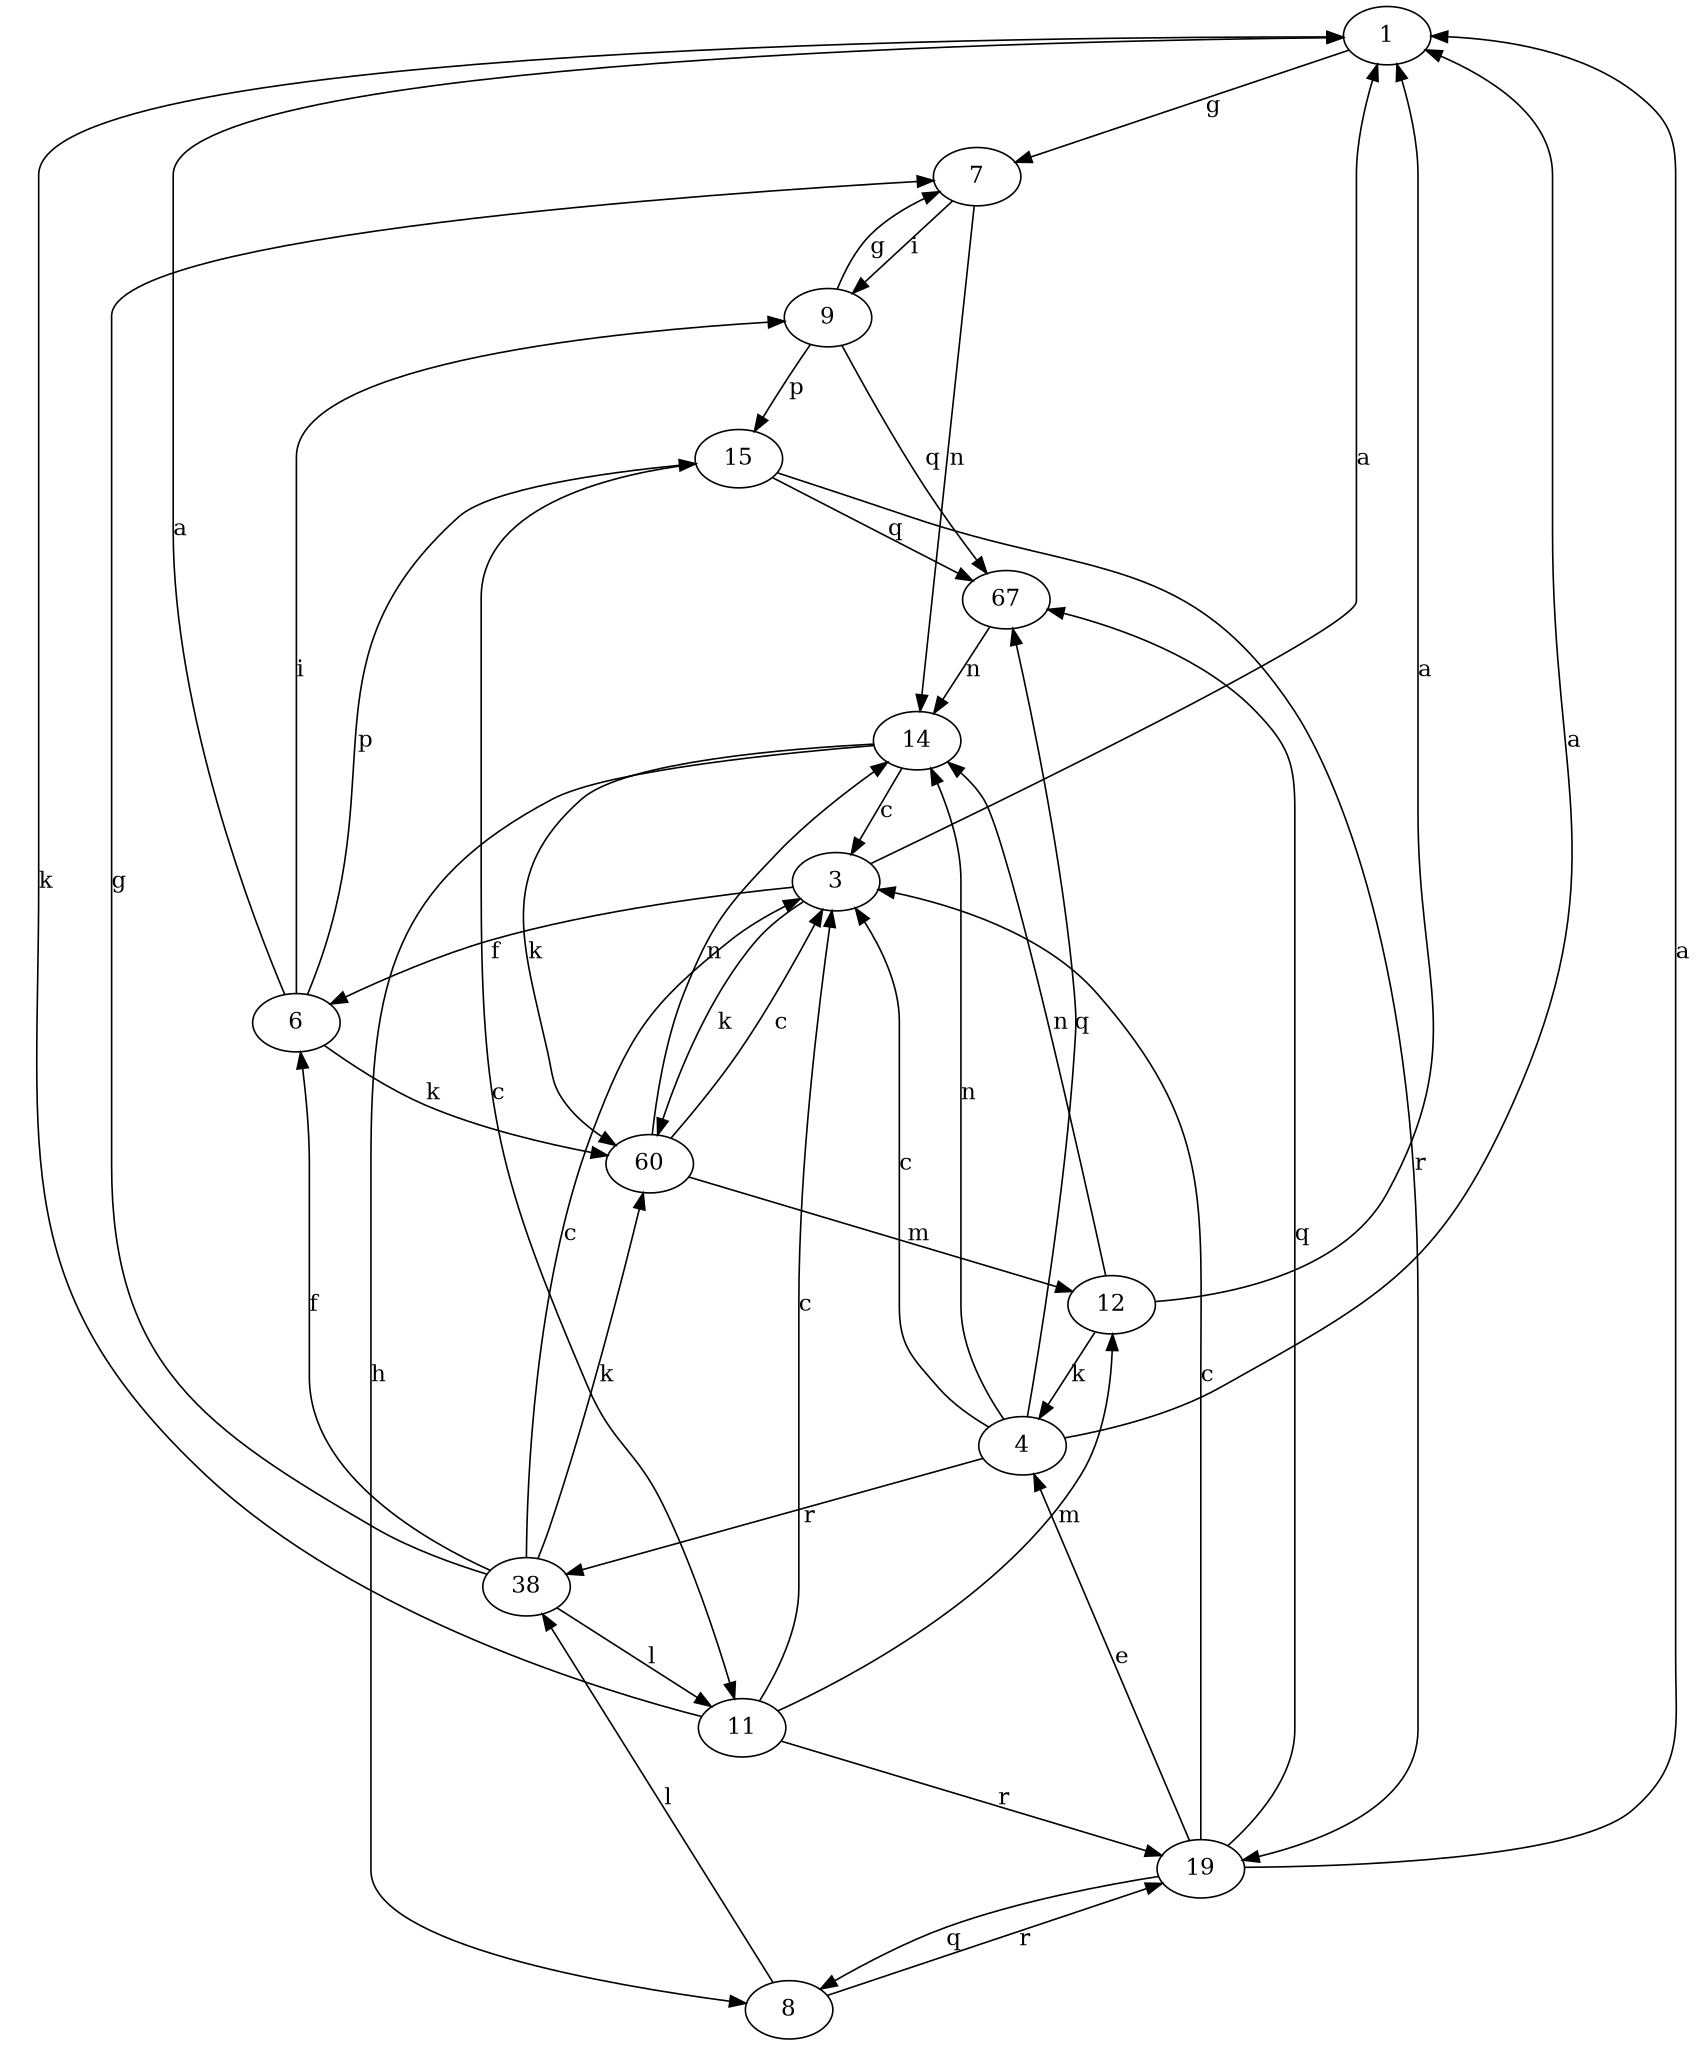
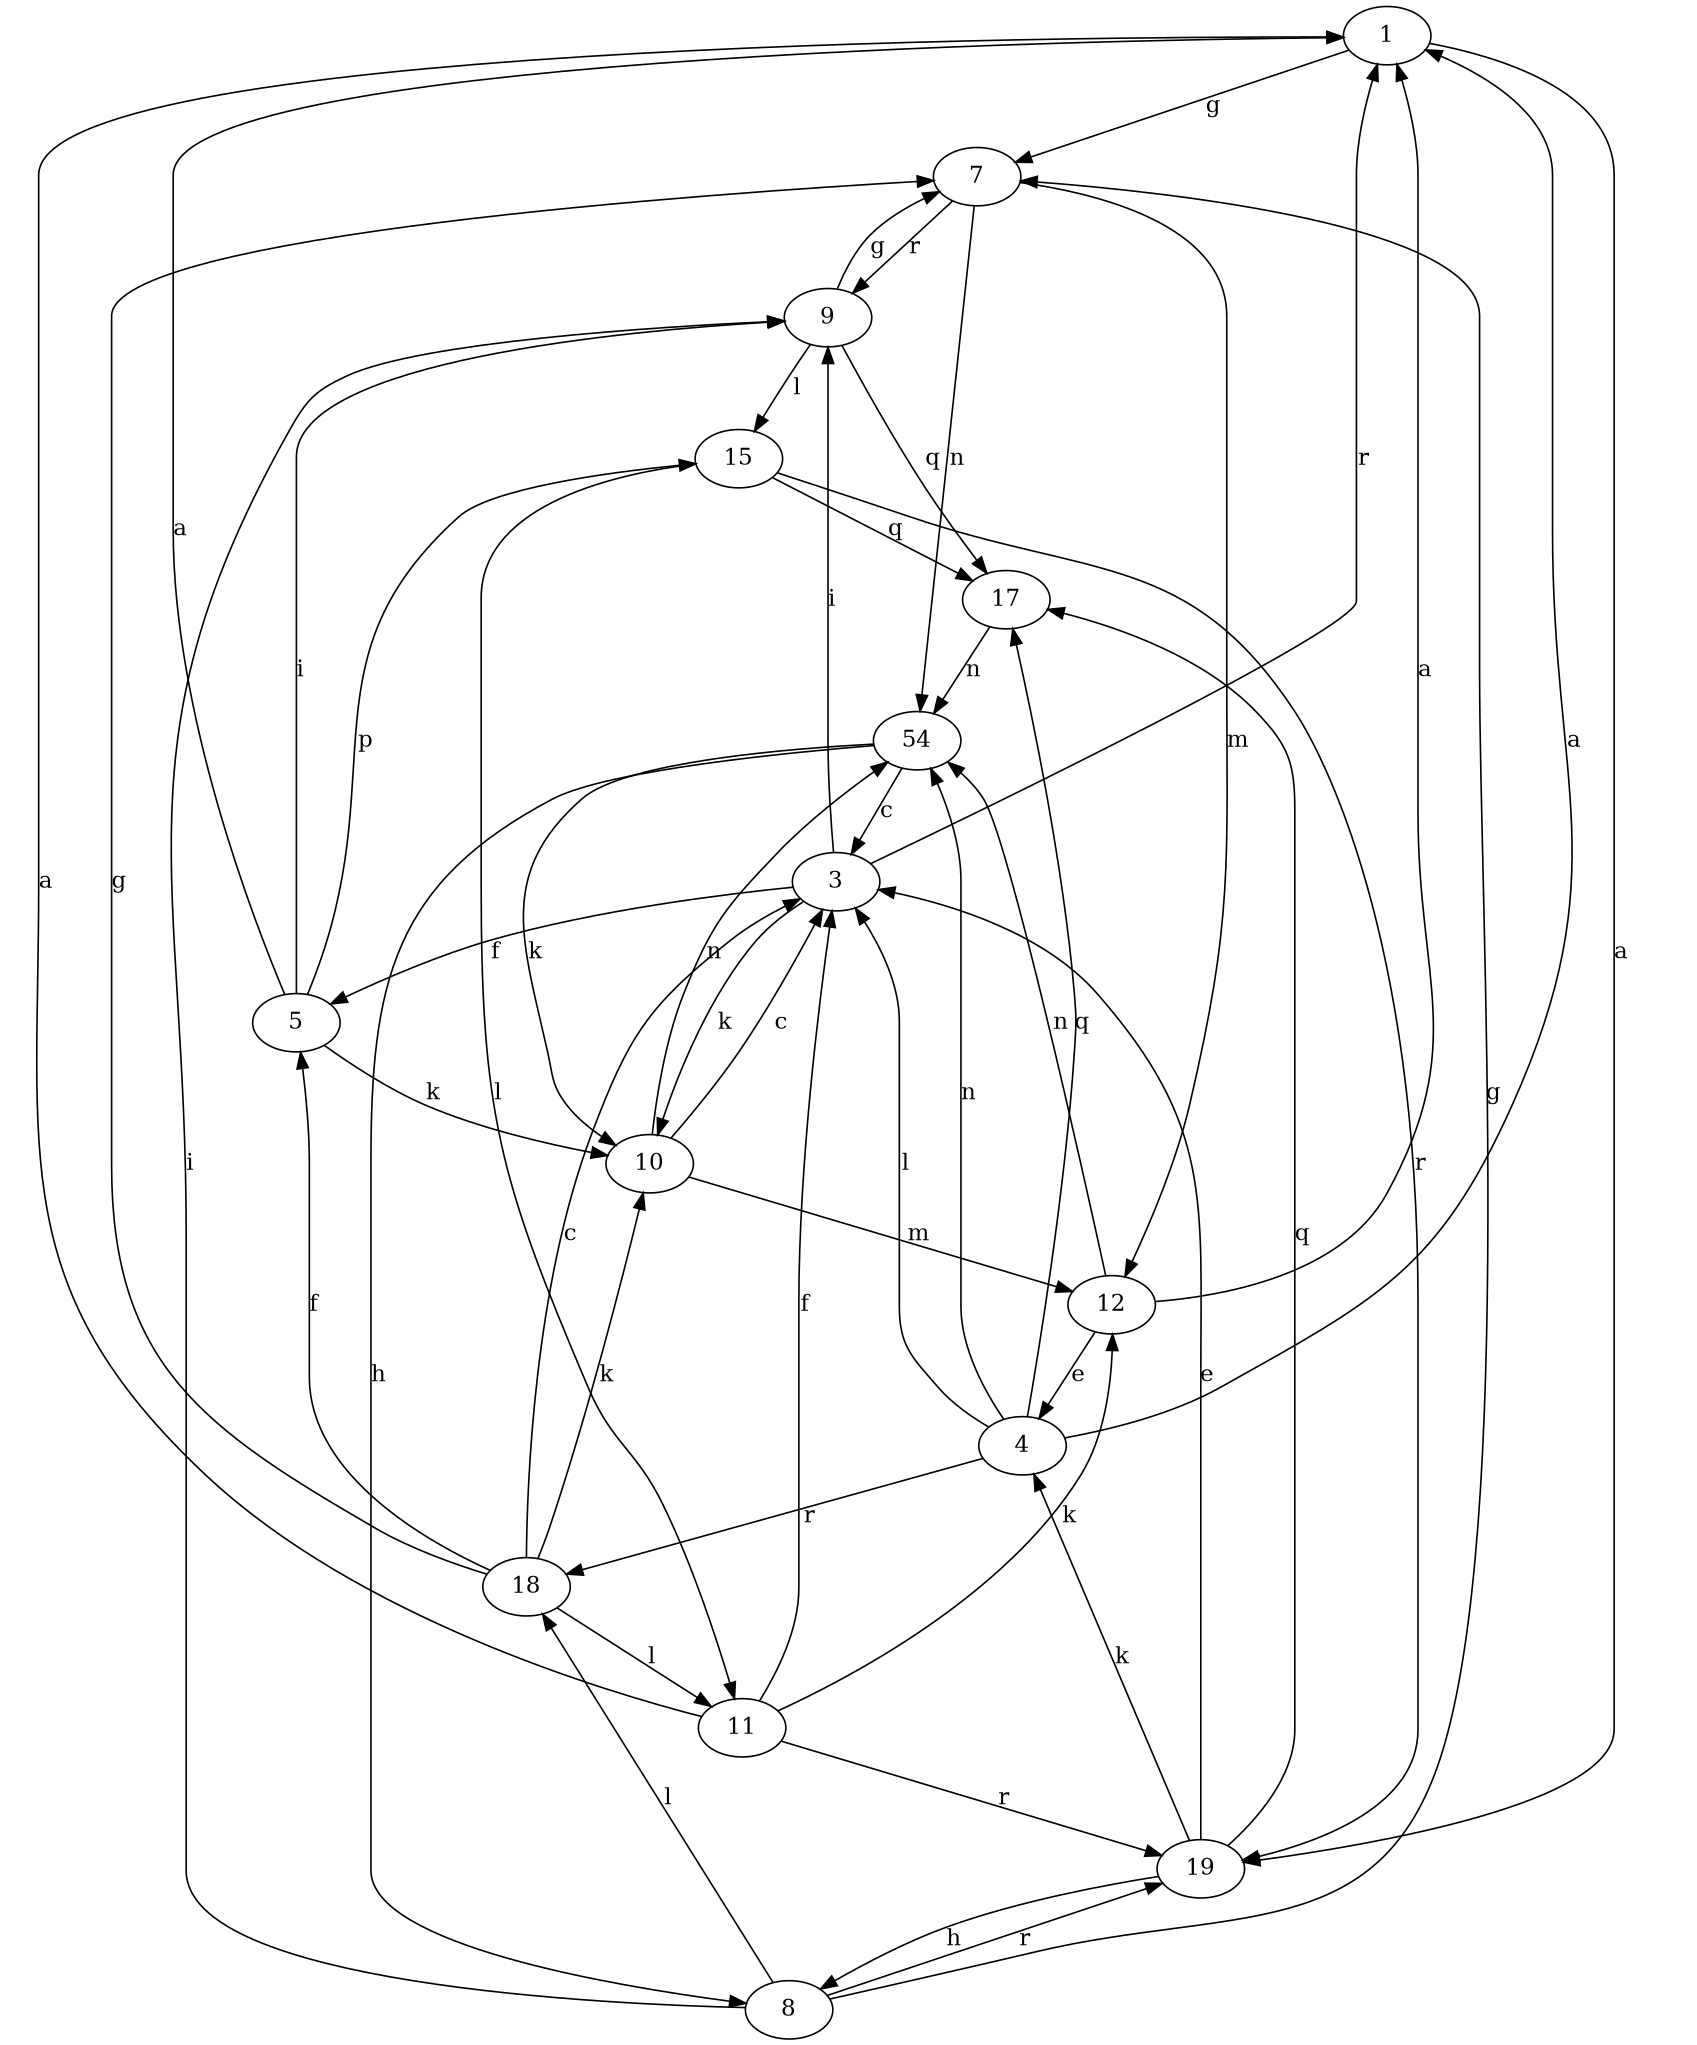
(915, 247) -> (915, 247)
(797, 388) -> (797, 388)
(1364, 459) -> (1364, 459)
(1006, 600) -> (1006, 600)
none -> (828, 608)
none -> (1227, 662)
(917, 741) -> (917, 741)
(46, 882) -> (46, 882)
(296, 1023) -> (296, 1023)
(1676, 1050) -> (1614, 1026)
(498, 1093) -> (498, 1093)
(650, 1164) -> (650, 1164)
(906, 1164) -> (906, 1164)
none -> (185, 1186)
none -> (1488, 1210)
(805, 1305) -> (805, 1305)
(1078, 1375) -> (1078, 1375)
(1207, 1375) -> (1207, 1375)
(1070, 1516) -> (1070, 1516)
(527, 1587) -> (527, 1587)
(1122, 1657) -> (1122, 1657)
(954, 1939) -> (954, 1939)
